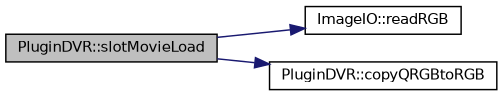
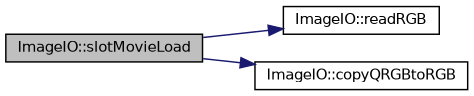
(111, 48) -> (104, 48)
(383, 76) -> (361, 76)
